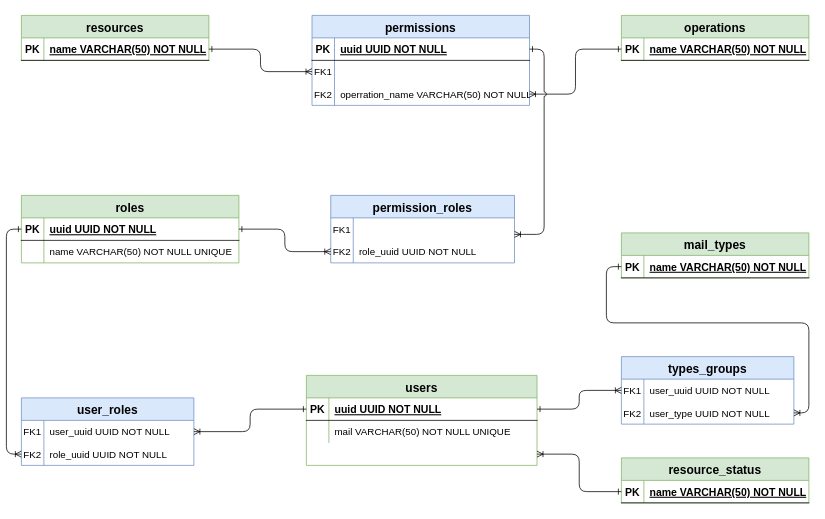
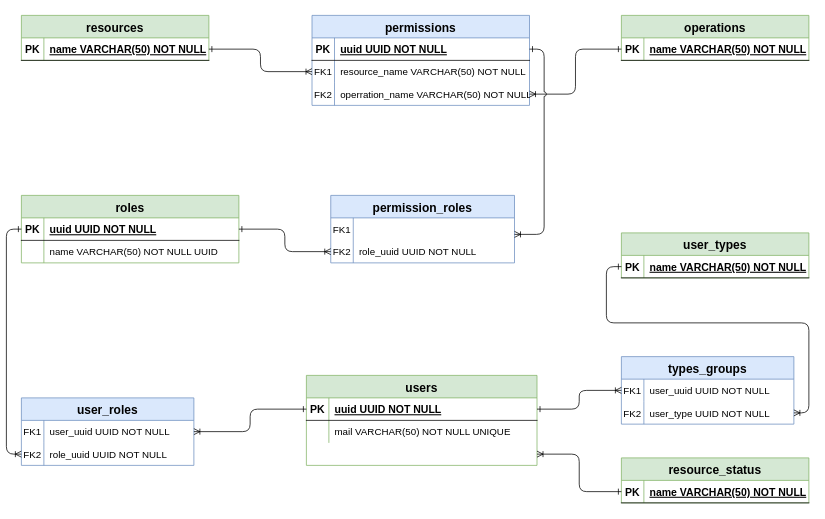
none -> (432, 72)
(715, 245) -> (715, 245)
(132, 252) -> (126, 252)
